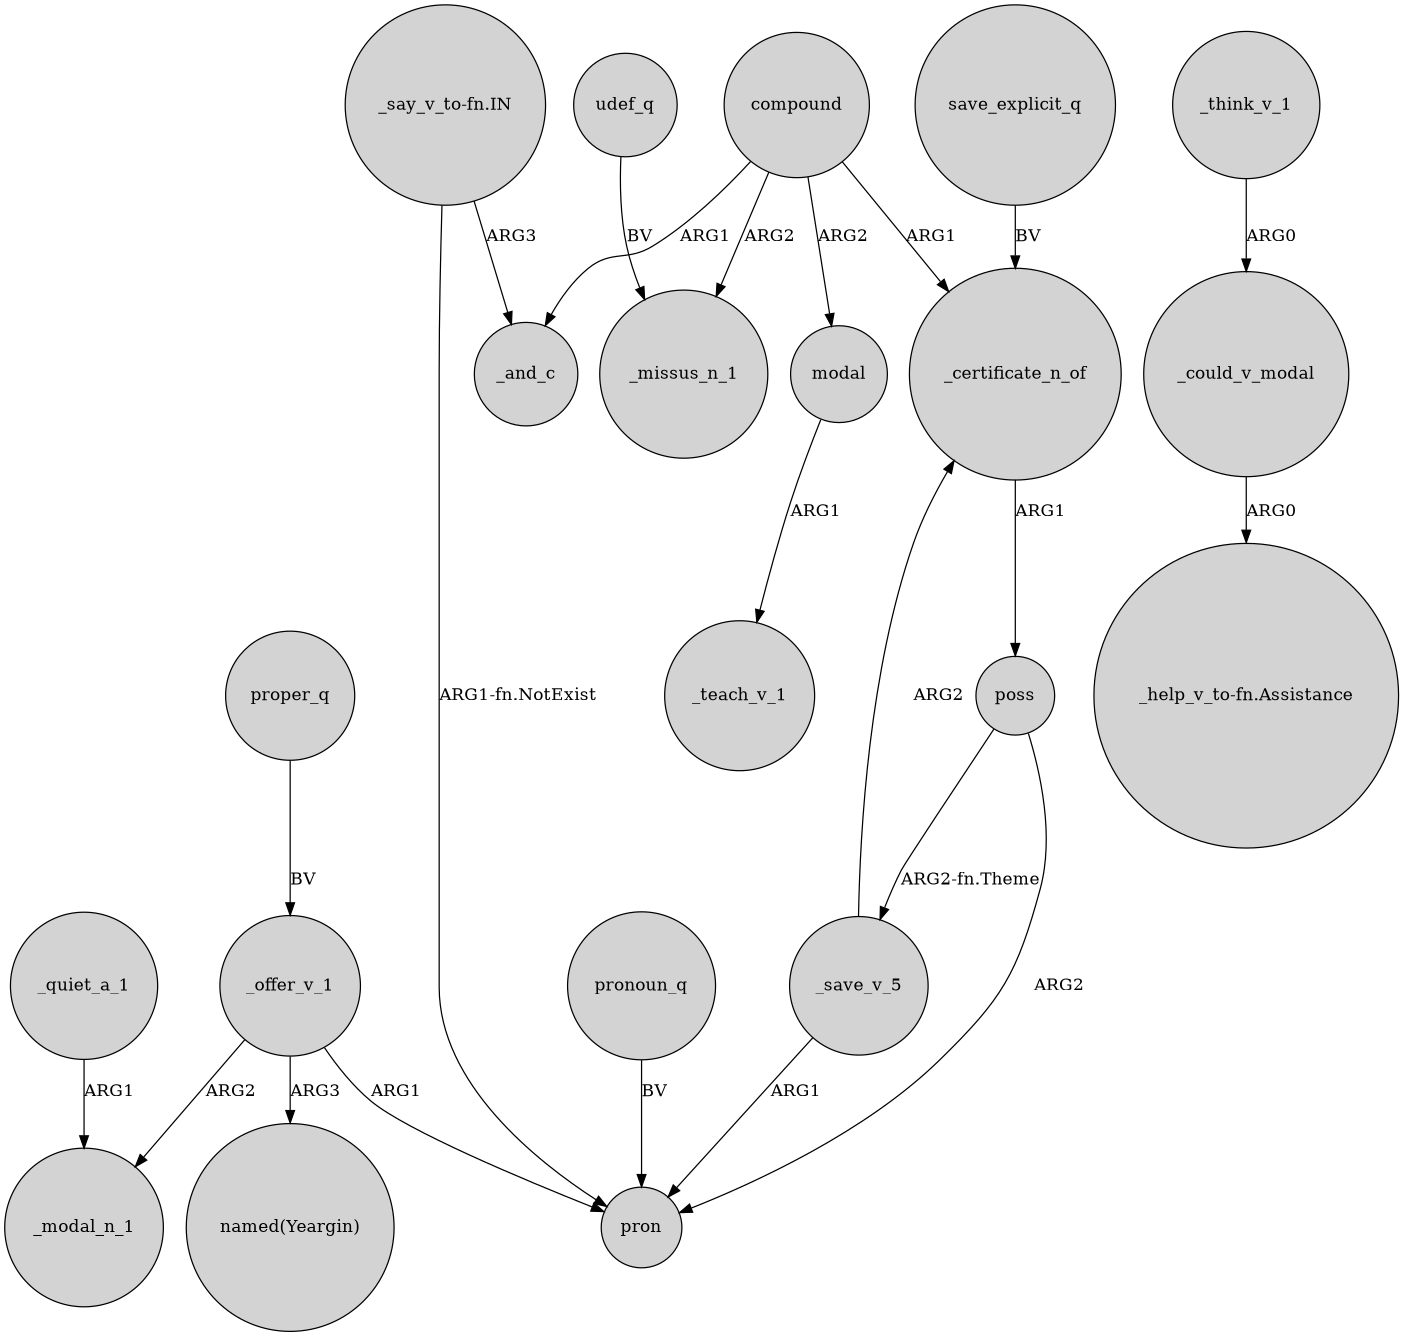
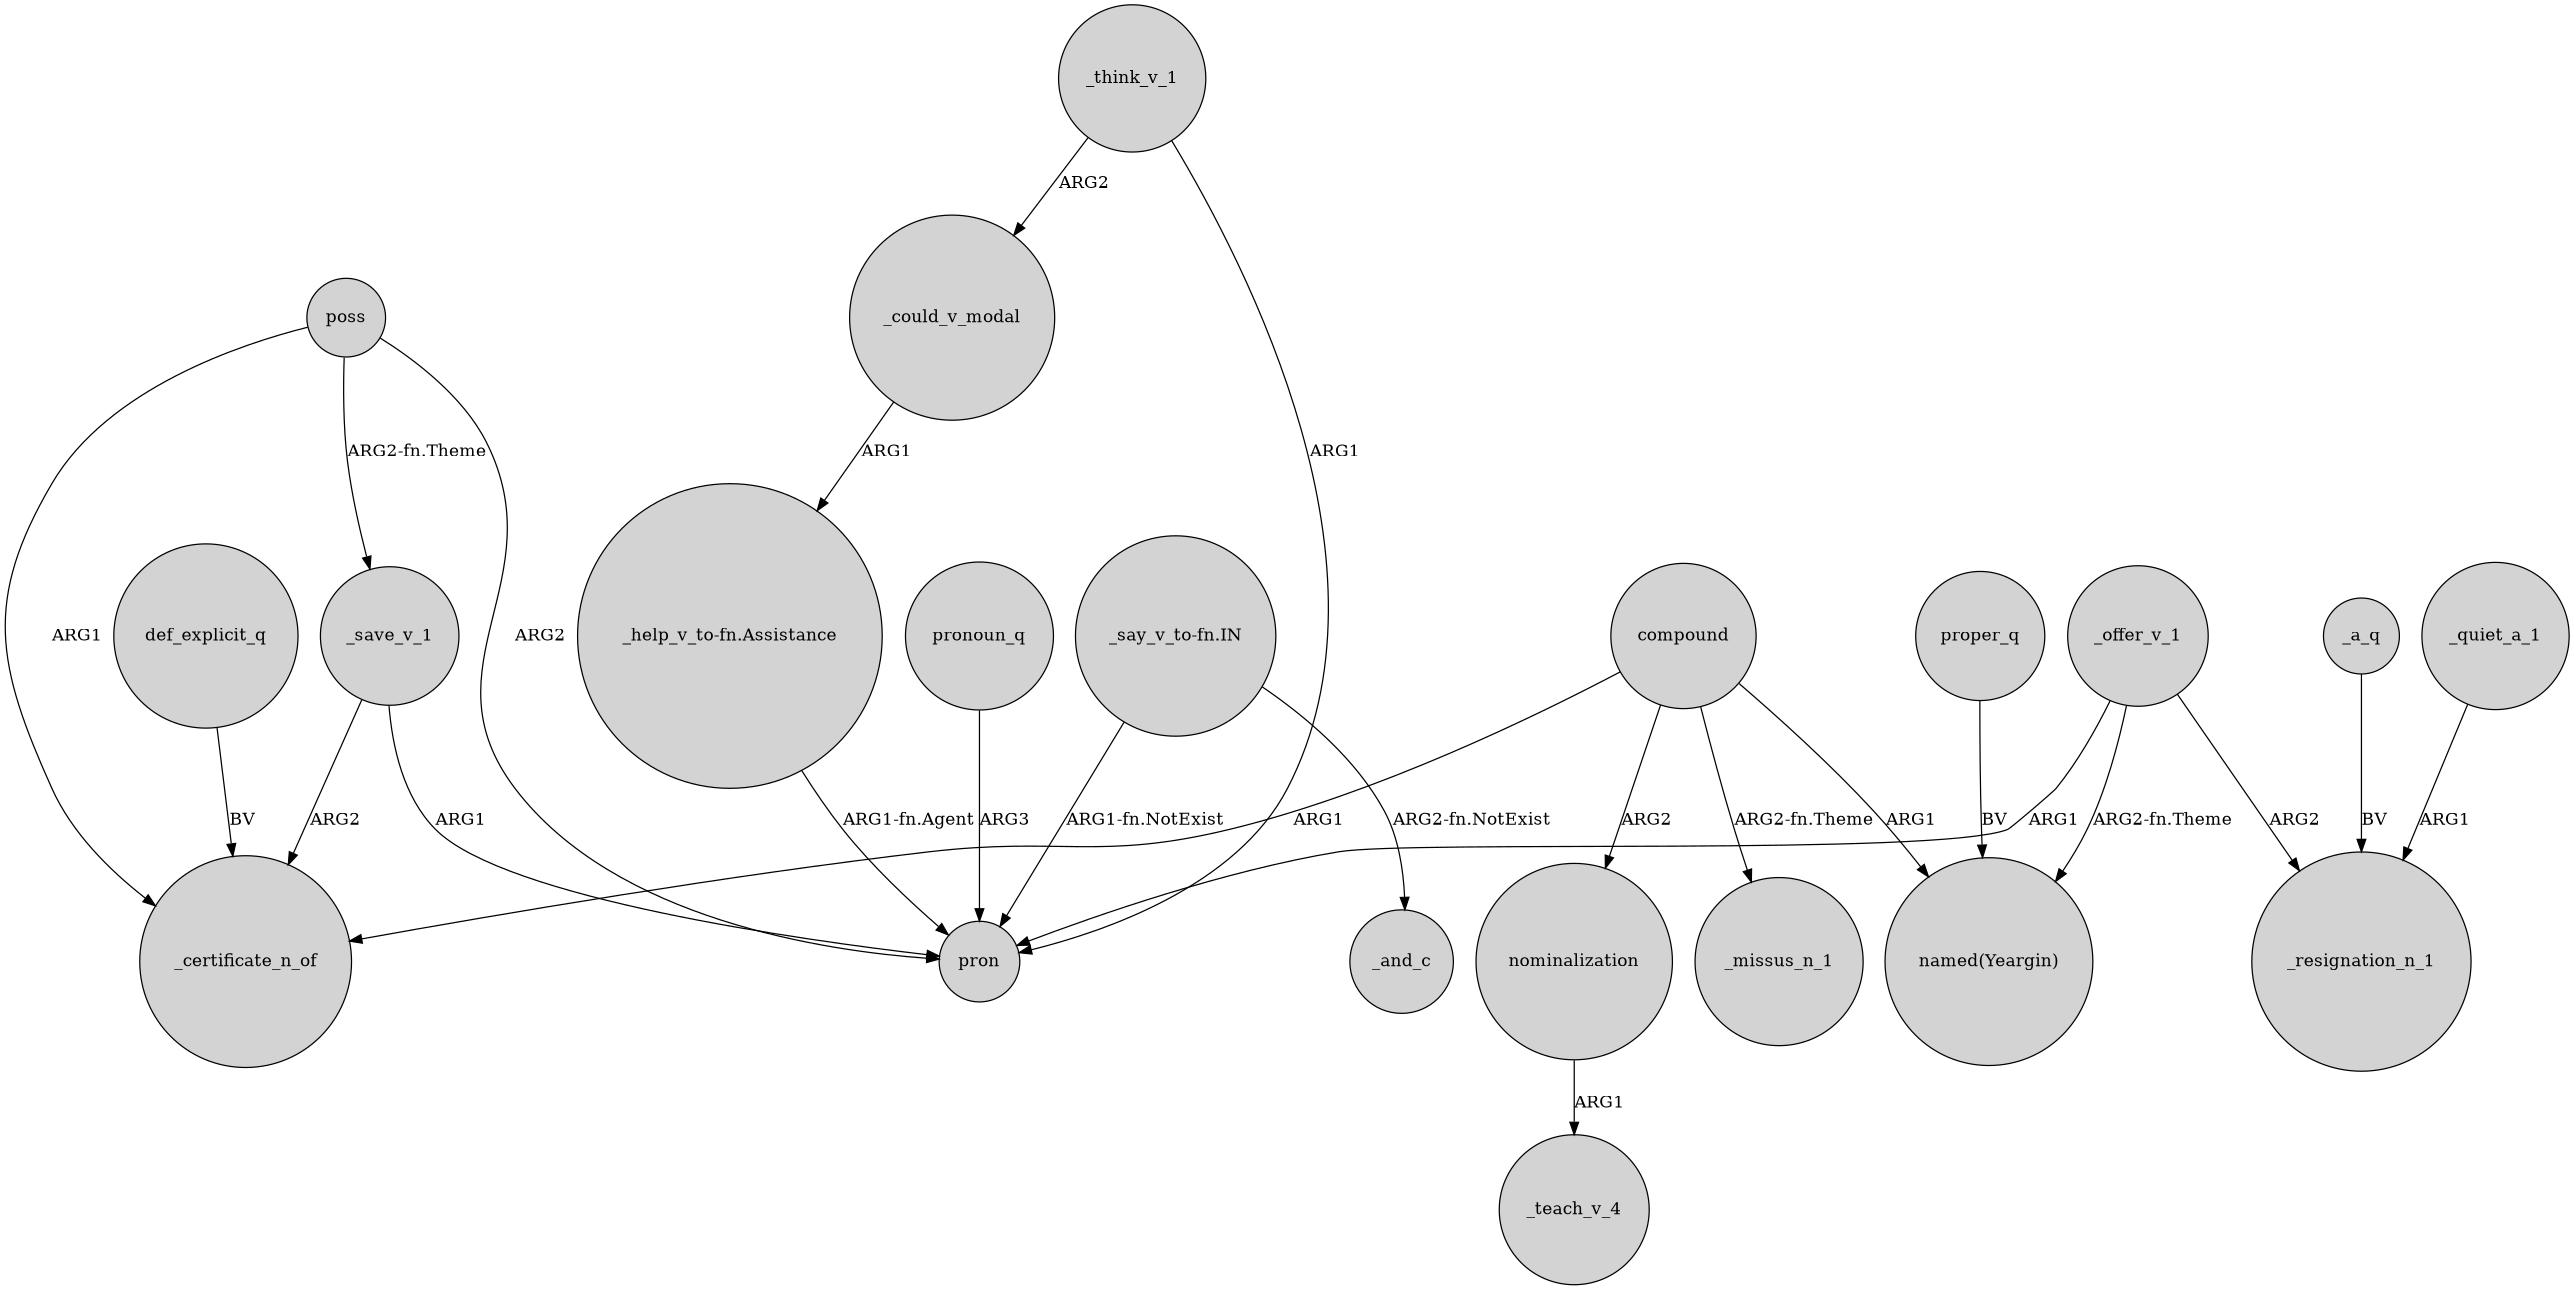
(625, 105) -> none
(1015, 105) -> (206, 636)
(512, 237) -> (1472, 820)
(770, 237) -> (1804, 820)
(1272, 237) -> (1084, 183)
(653, 246) -> (1834, 771)
(839, 374) -> (1574, 962)
(1272, 512) -> (887, 452)
(1015, 561) -> (18, 556)
none -> (1328, 608)
none -> (2361, 636)
(740, 696) -> (1574, 1210)
(290, 832) -> (1980, 773)
none -> (860, 850)
(859, 986) -> (390, 636)
(316, 1092) -> (2163, 820)
(655, 1092) -> (1005, 820)
(84, 1227) -> (2361, 962)
